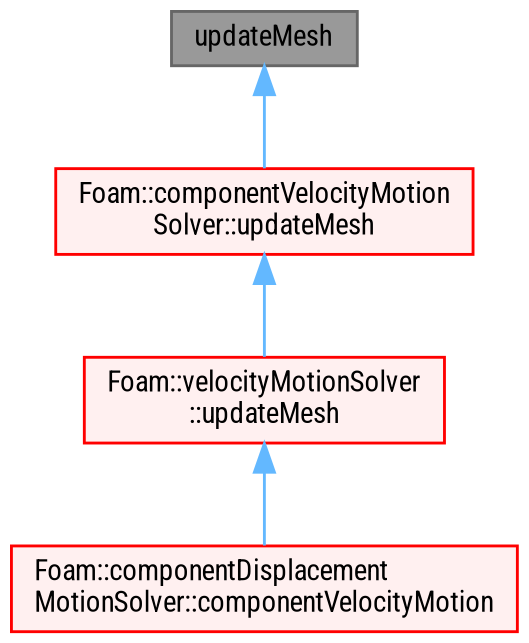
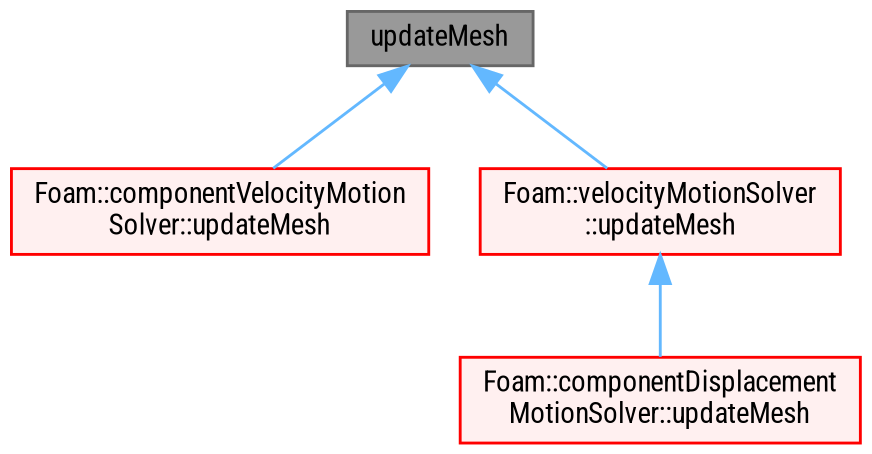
(264, 321) -> (551, 126)
(264, 589) -> (660, 400)
